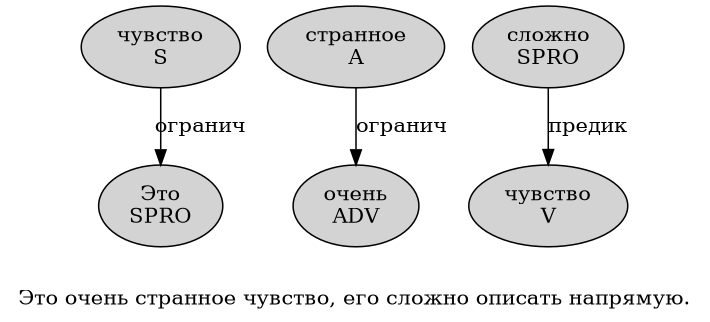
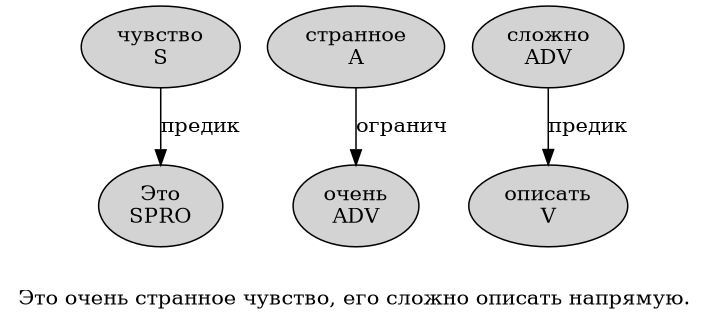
(548, 47) -> (548, 47)
(201, 126) -> (201, 126)
(548, 206) -> (548, 206)
